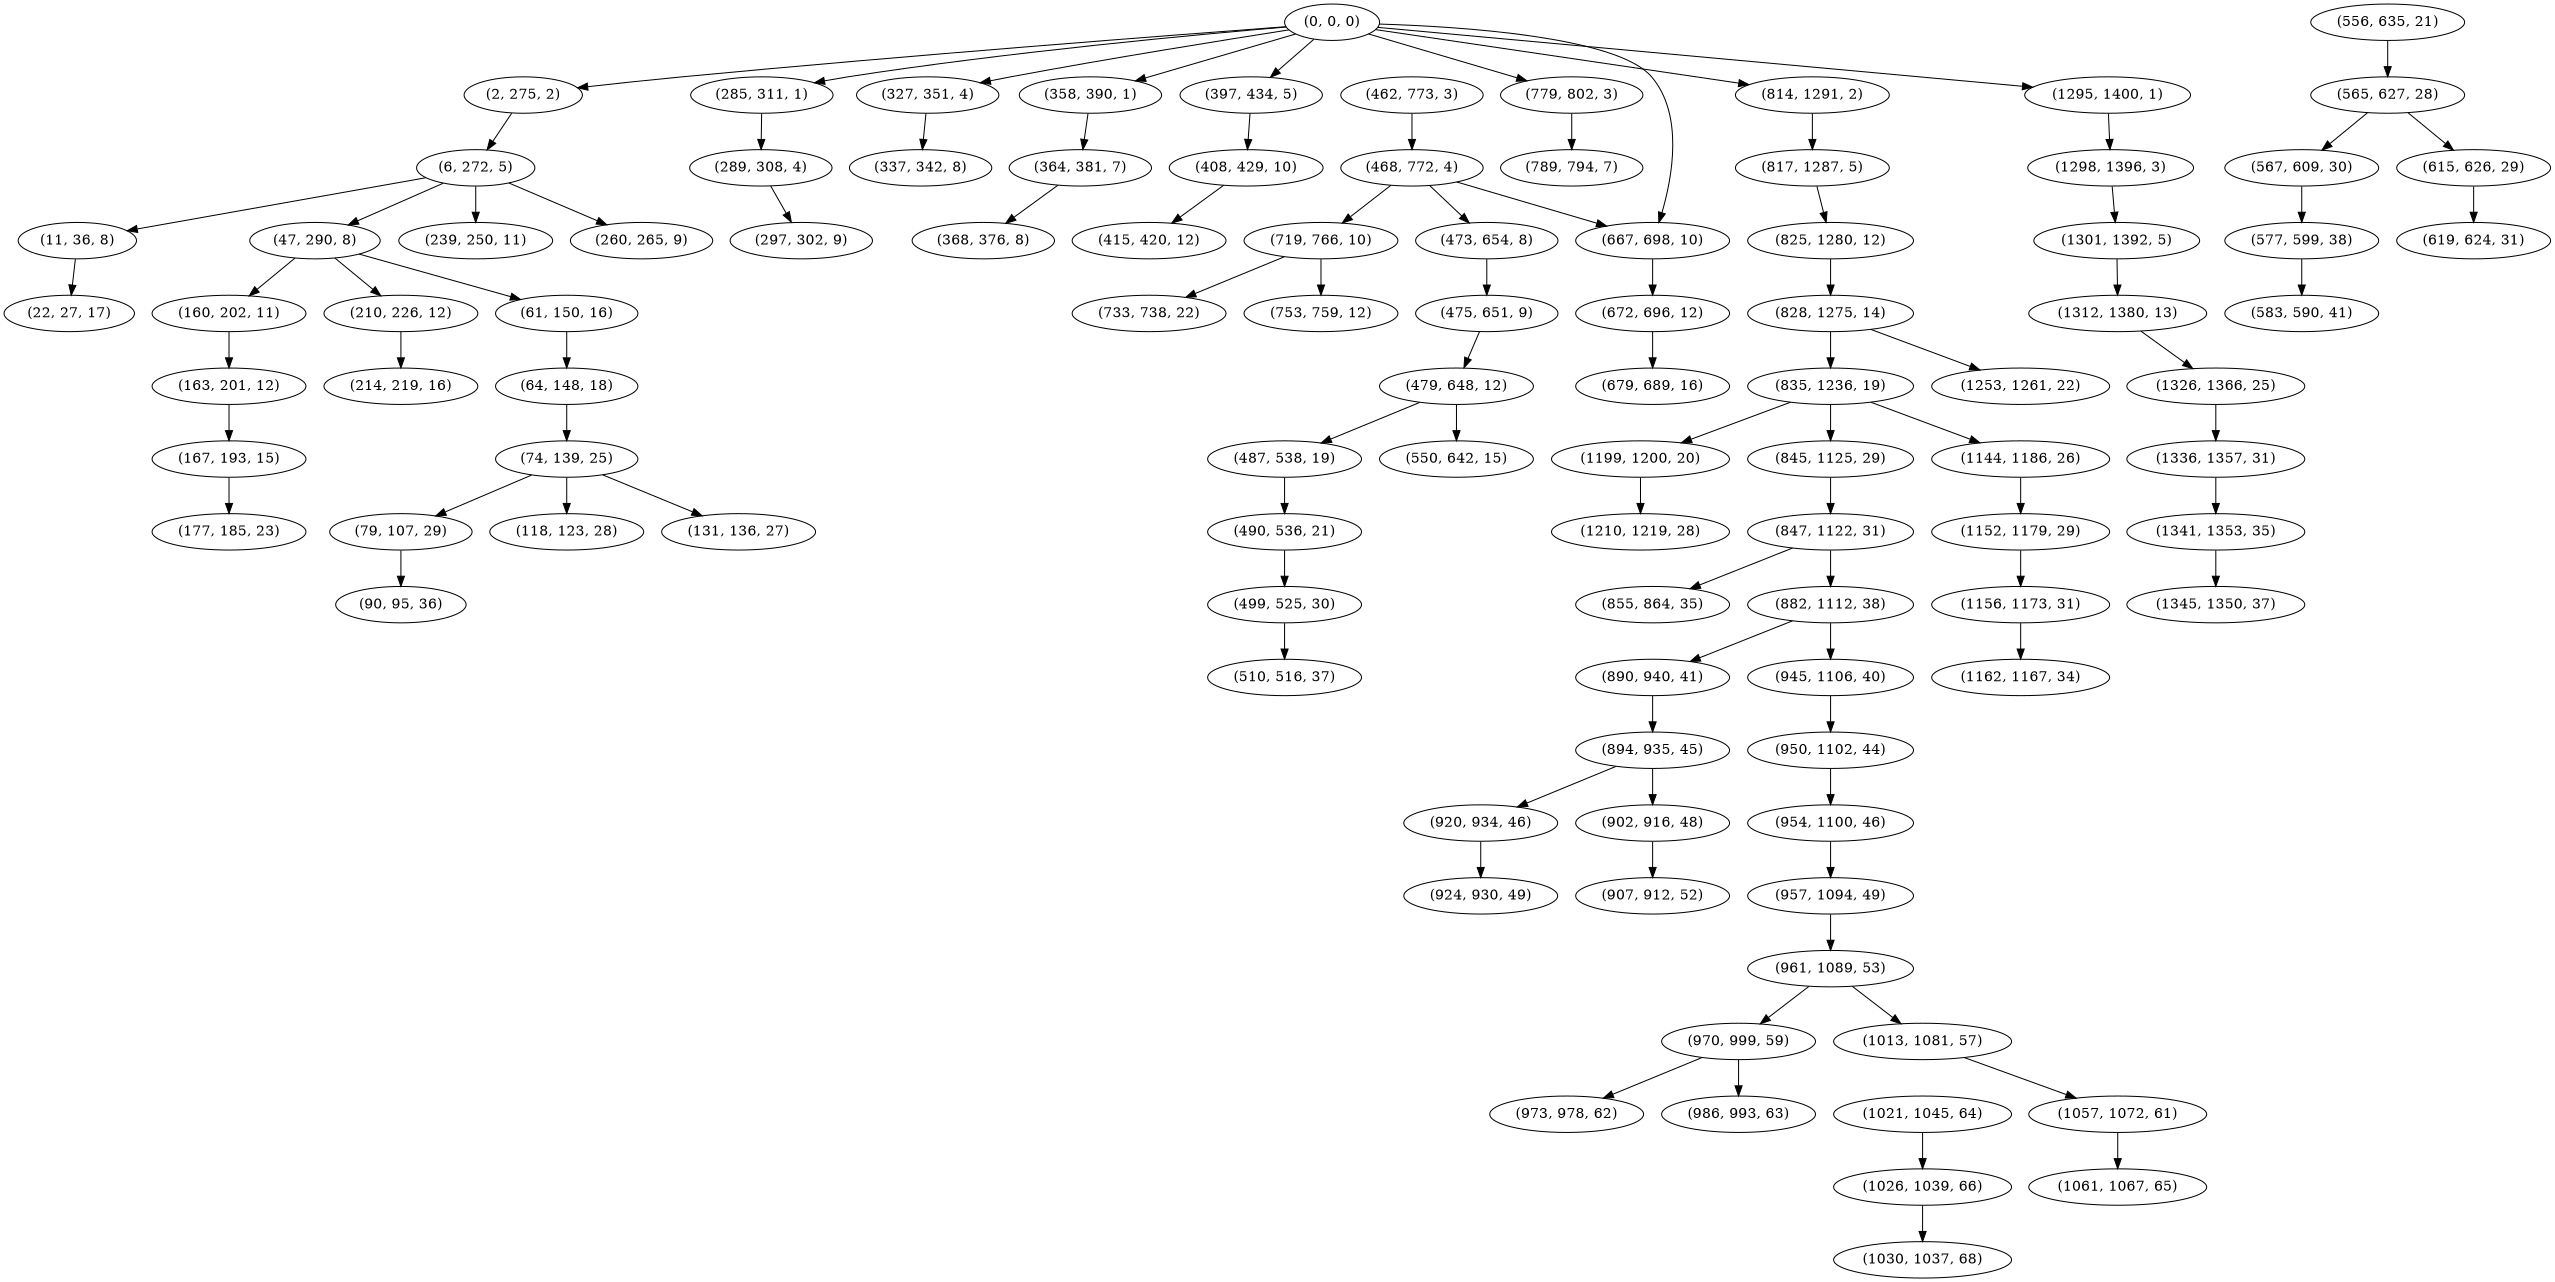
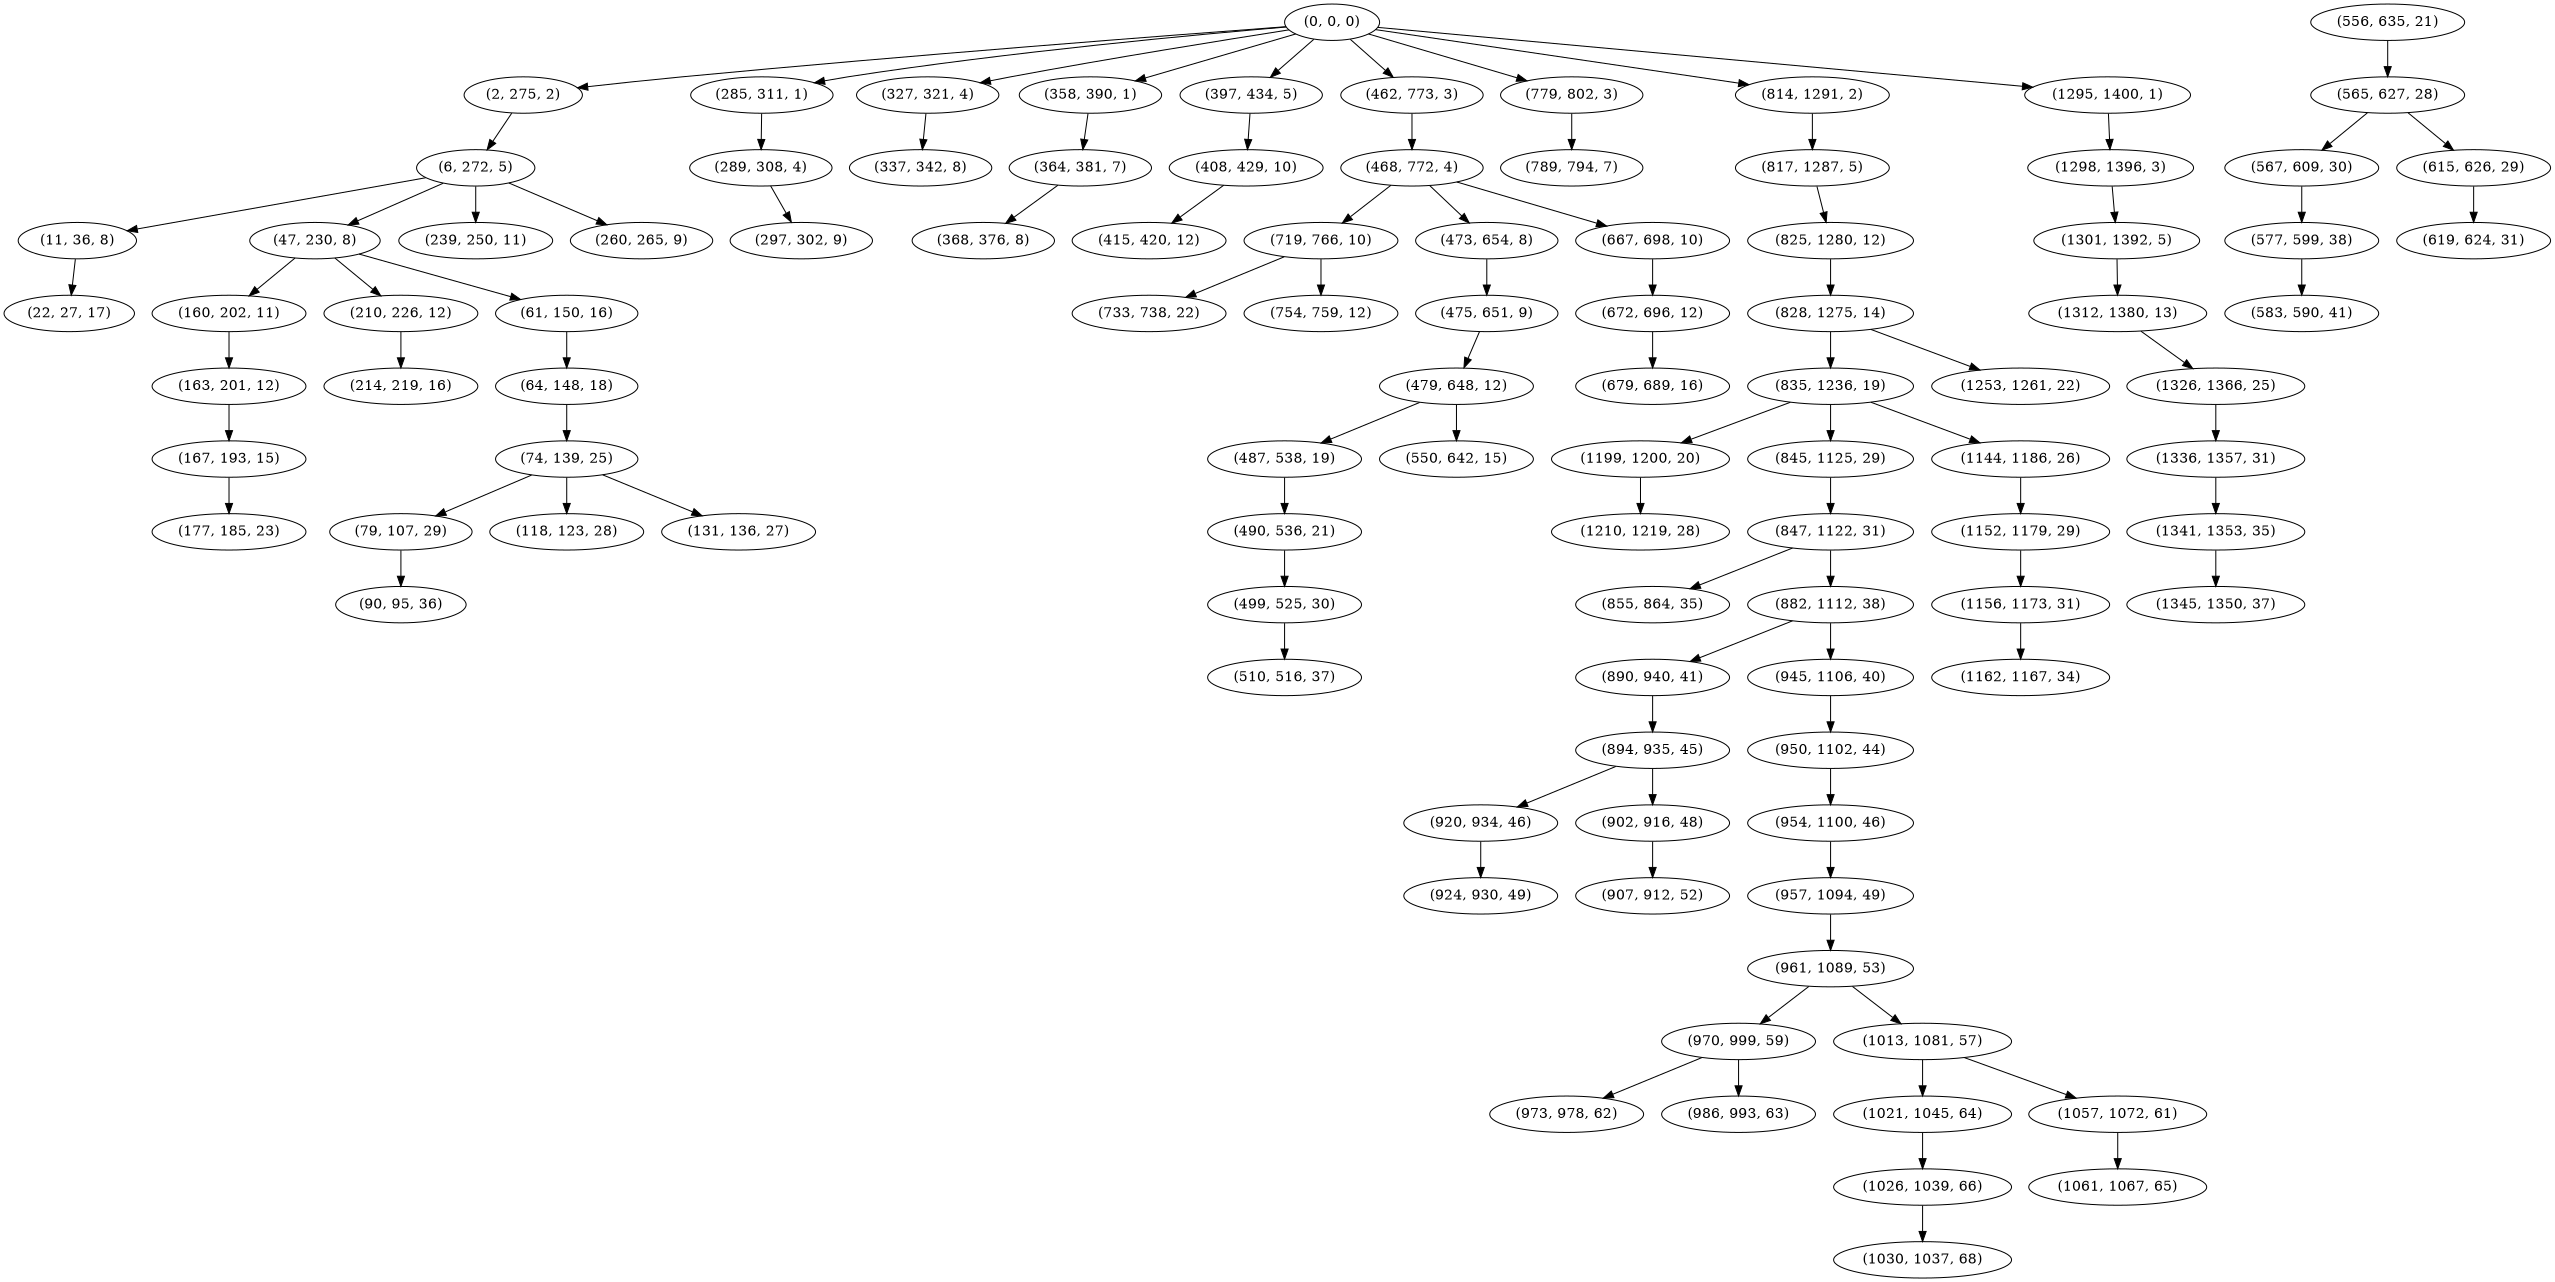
(1619, 57) -> (1368, 55)
(928, 95) -> (928, 95)
(315, 241) -> (315, 241)
(1321, 313) -> (1321, 313)
none -> (1923, 1073)
